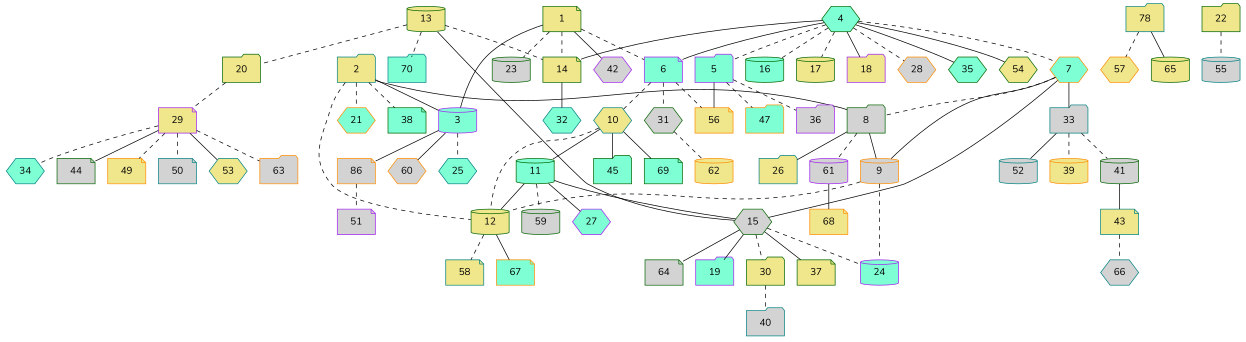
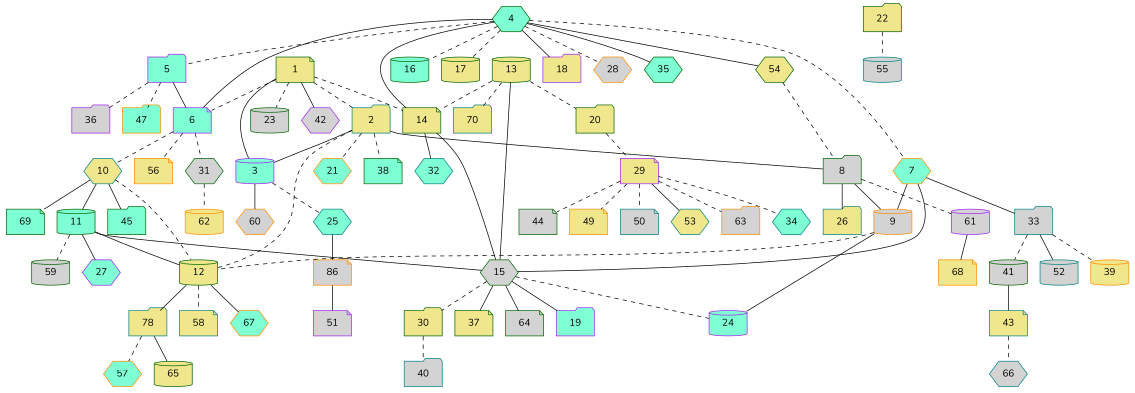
(407, 70) -> (472, 120)
(1120, 70) -> (123, 374)
none -> (333, 95)
(714, 95) -> (180, 95)
(962, 100) -> (808, 120)
(127, 146) -> (589, 196)
(407, 146) -> (332, 247)
none -> (474, 192)
(356, 194) -> (332, 298)
(880, 222) -> (811, 272)
(515, 273) -> (249, 323)
none -> (173, 298)
